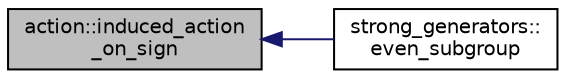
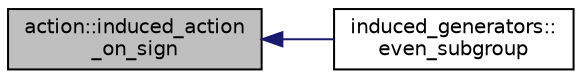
(446, 39) -> (454, 39)
